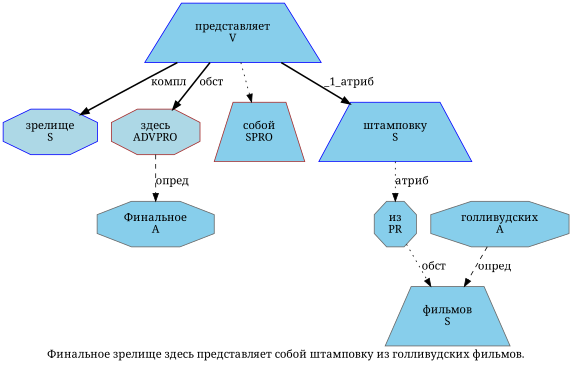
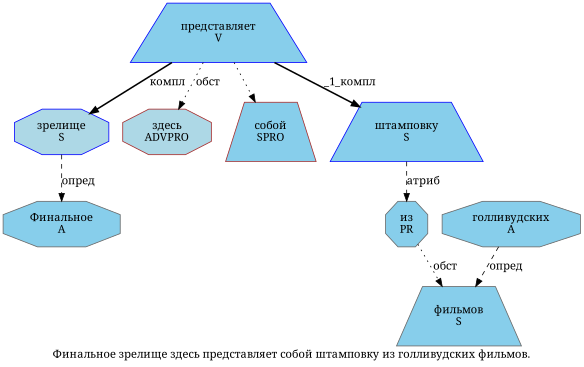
(349, 82) -> (350, 82)
(194, 83) -> (193, 82)
(156, 174) -> (62, 174)
(395, 177) -> (407, 177)
